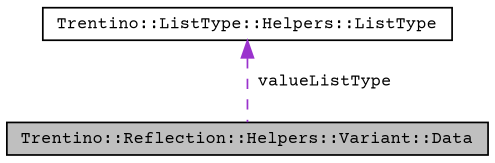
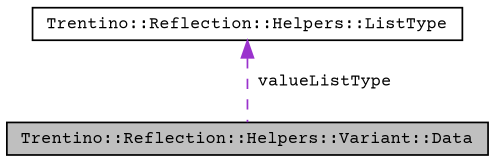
(247, 24) -> (247, 24)
